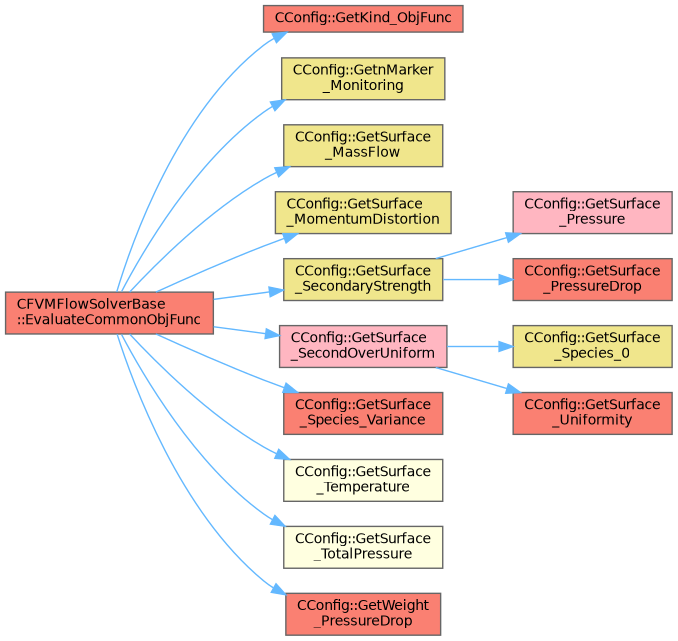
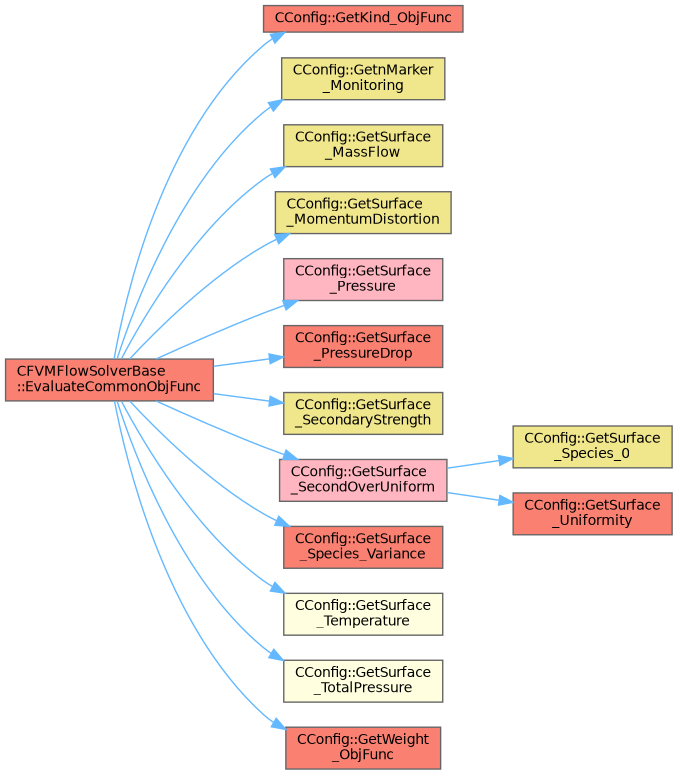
(471, 248) -> (220, 331)
(471, 280) -> (241, 363)
(363, 614) -> (363, 748)
